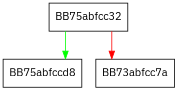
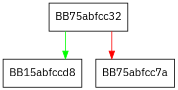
(42, 73) -> (42, 73)
(135, 73) -> (135, 73)
